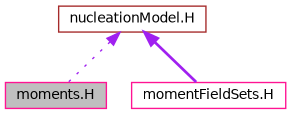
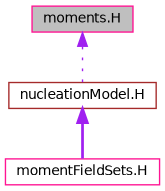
(89, 62) -> (83, 64)
